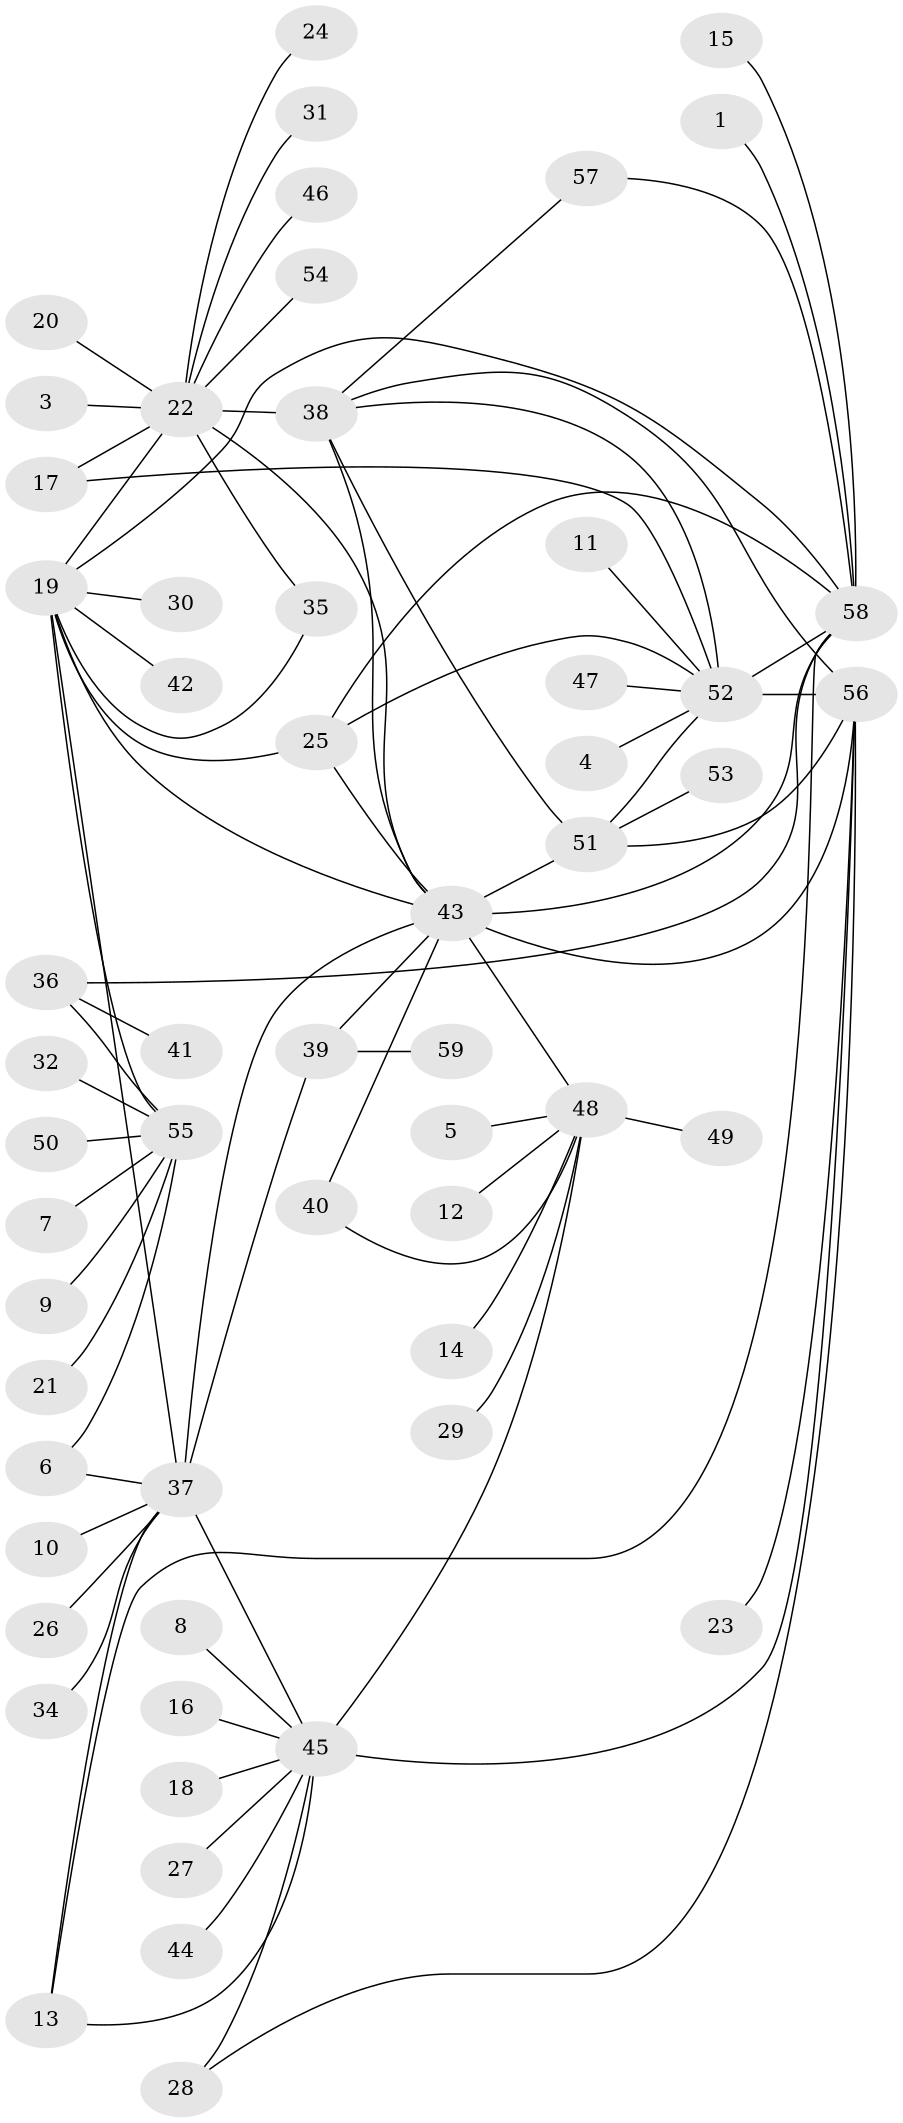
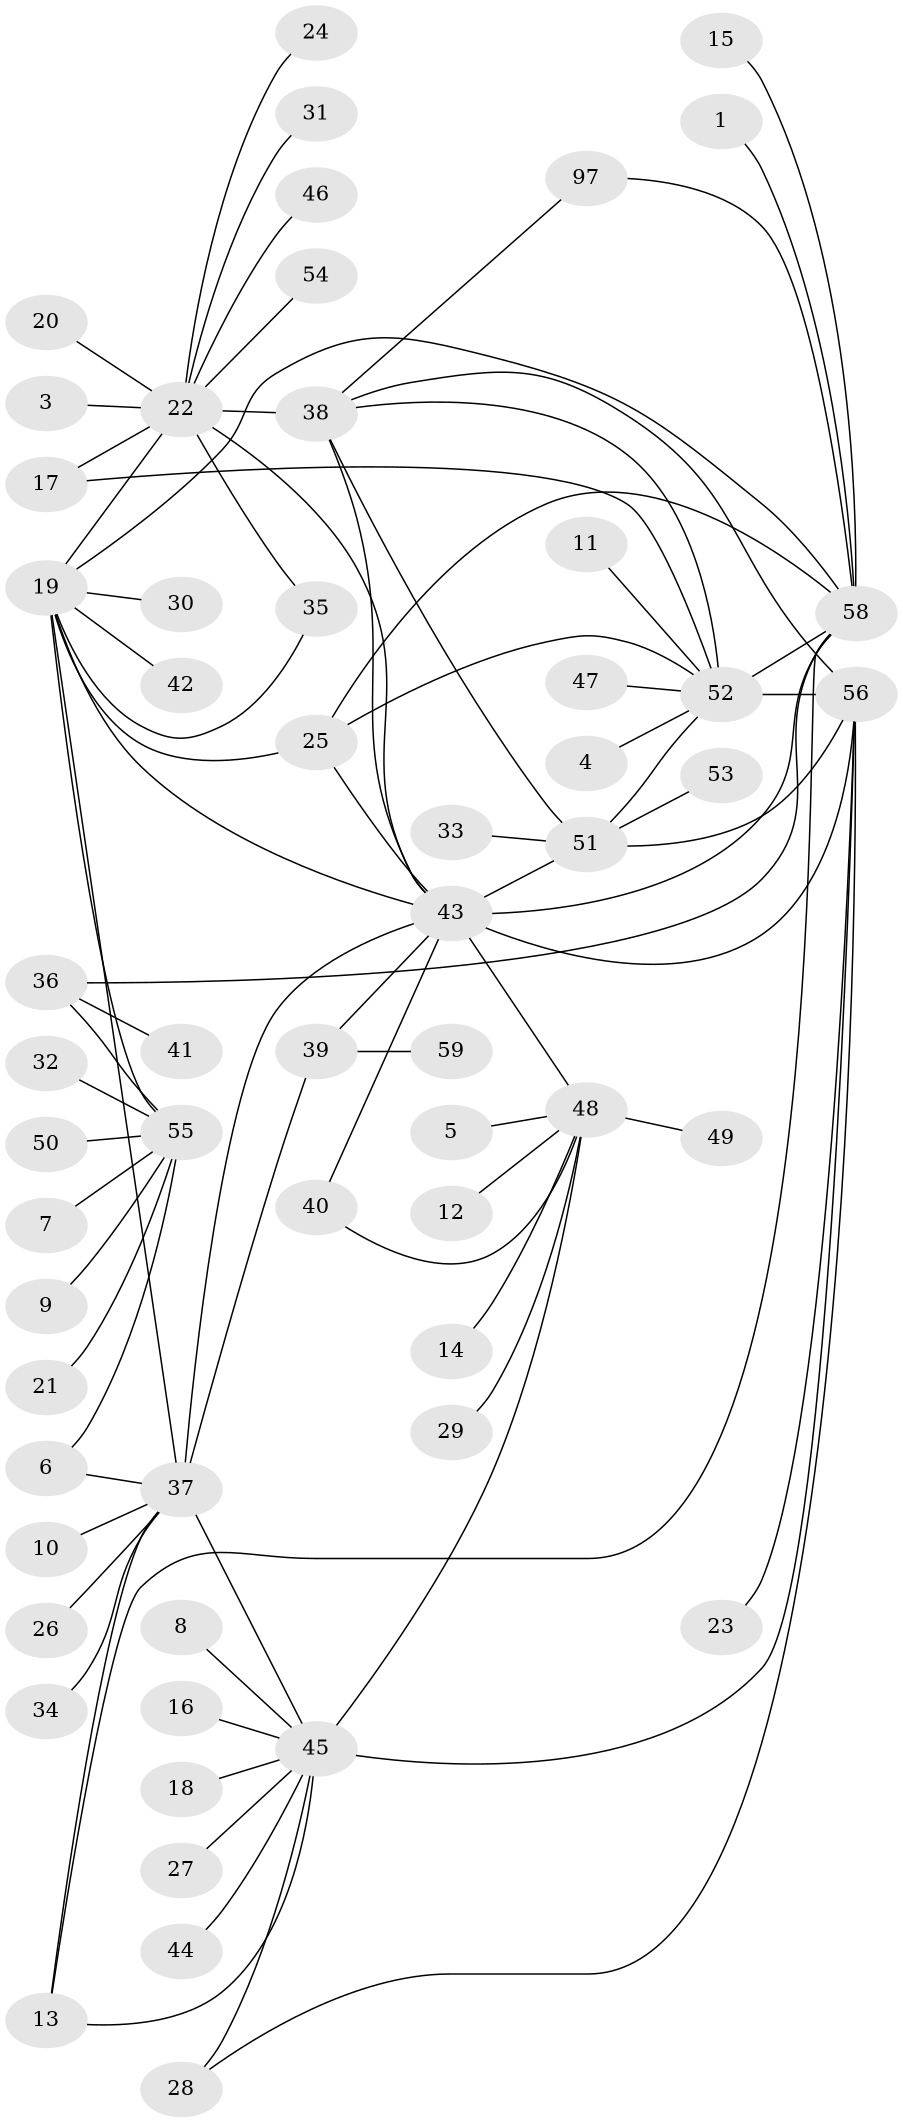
(586, 178) -> (586, 178)
none -> (452, 832)
